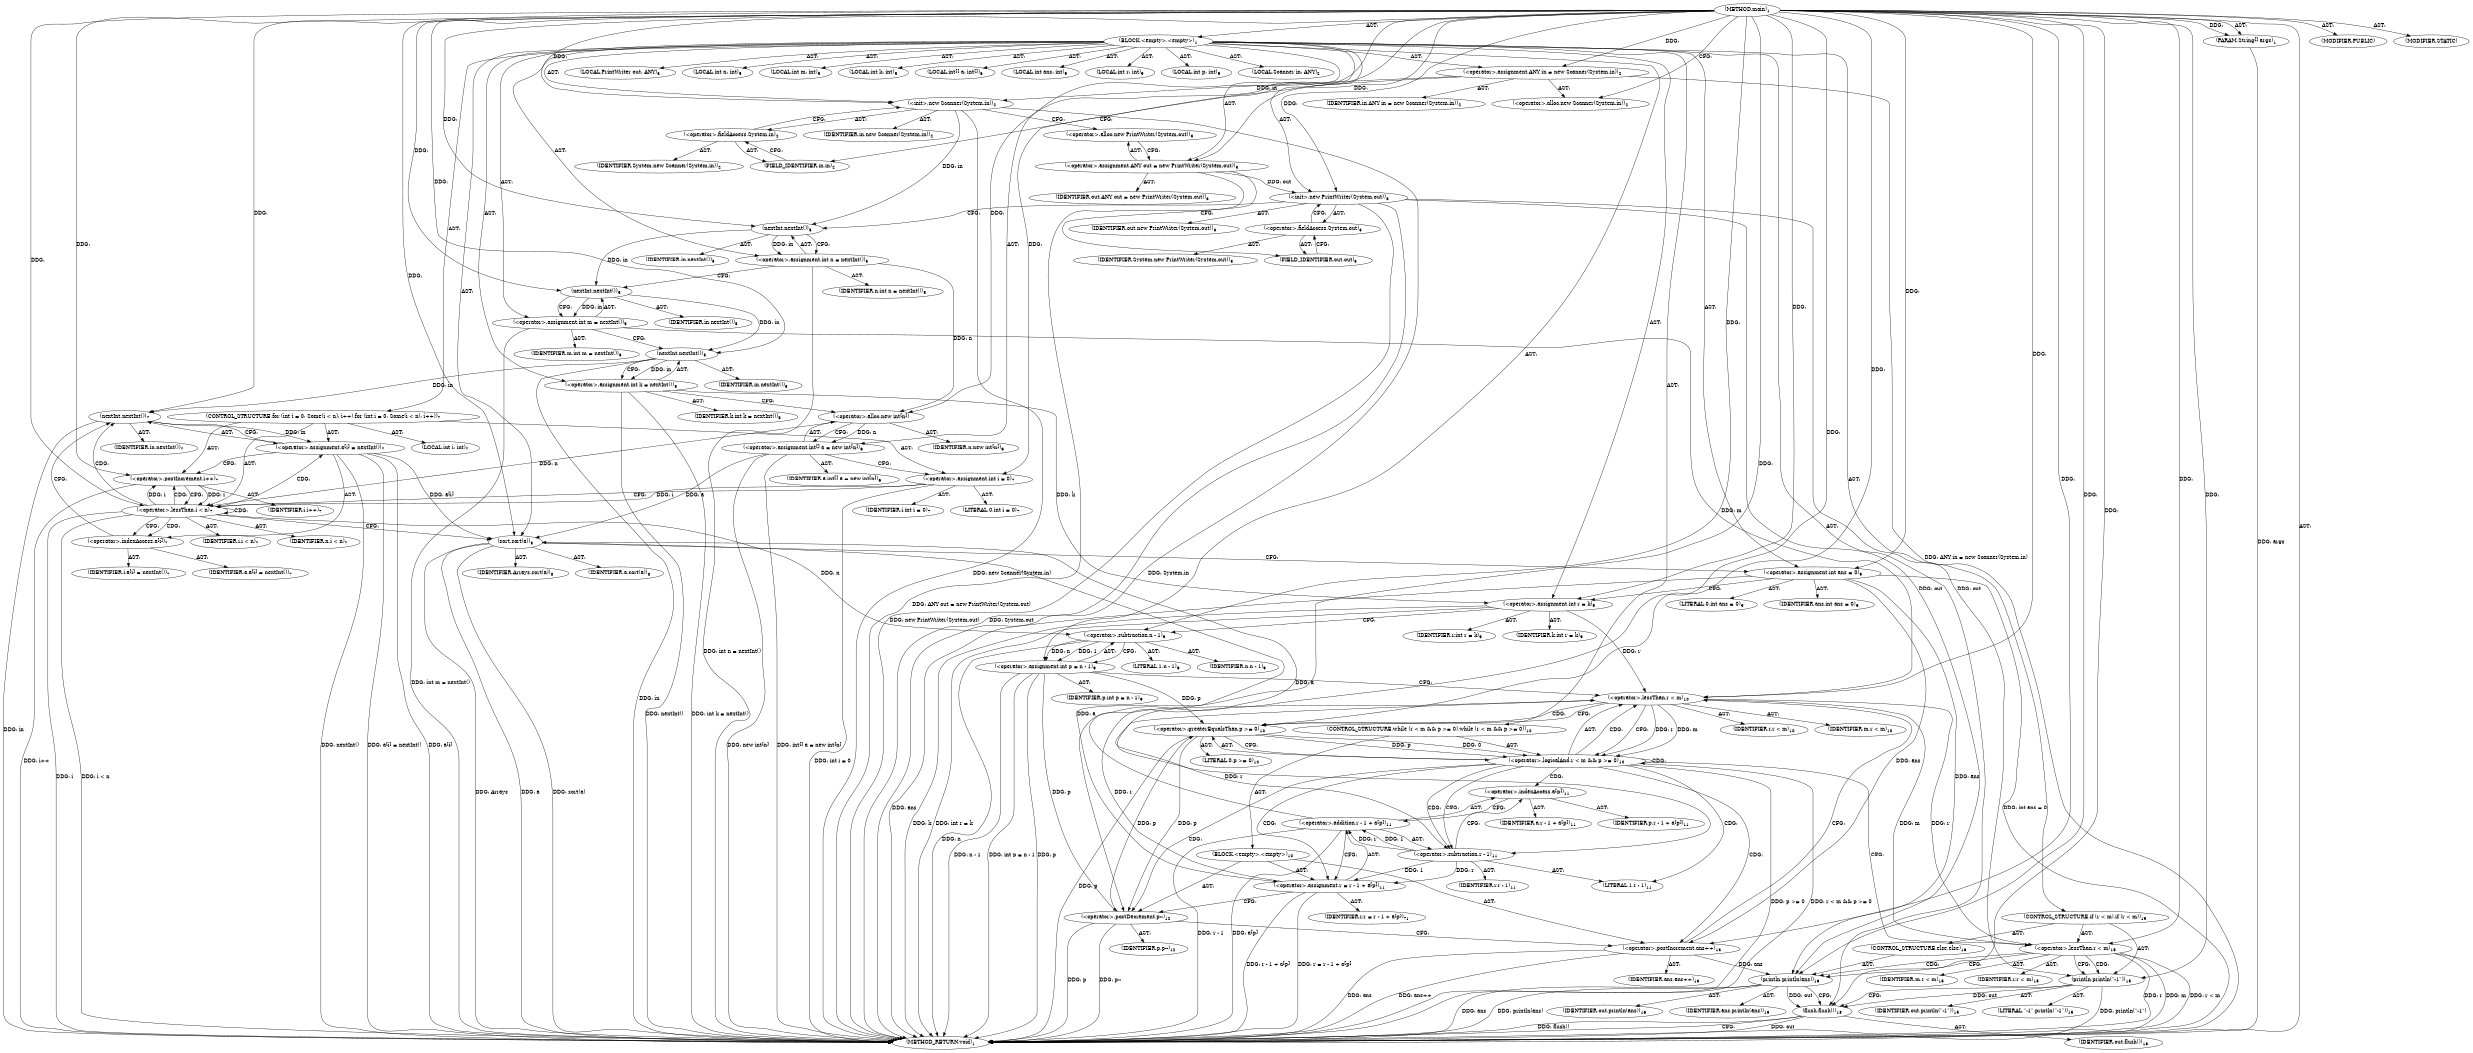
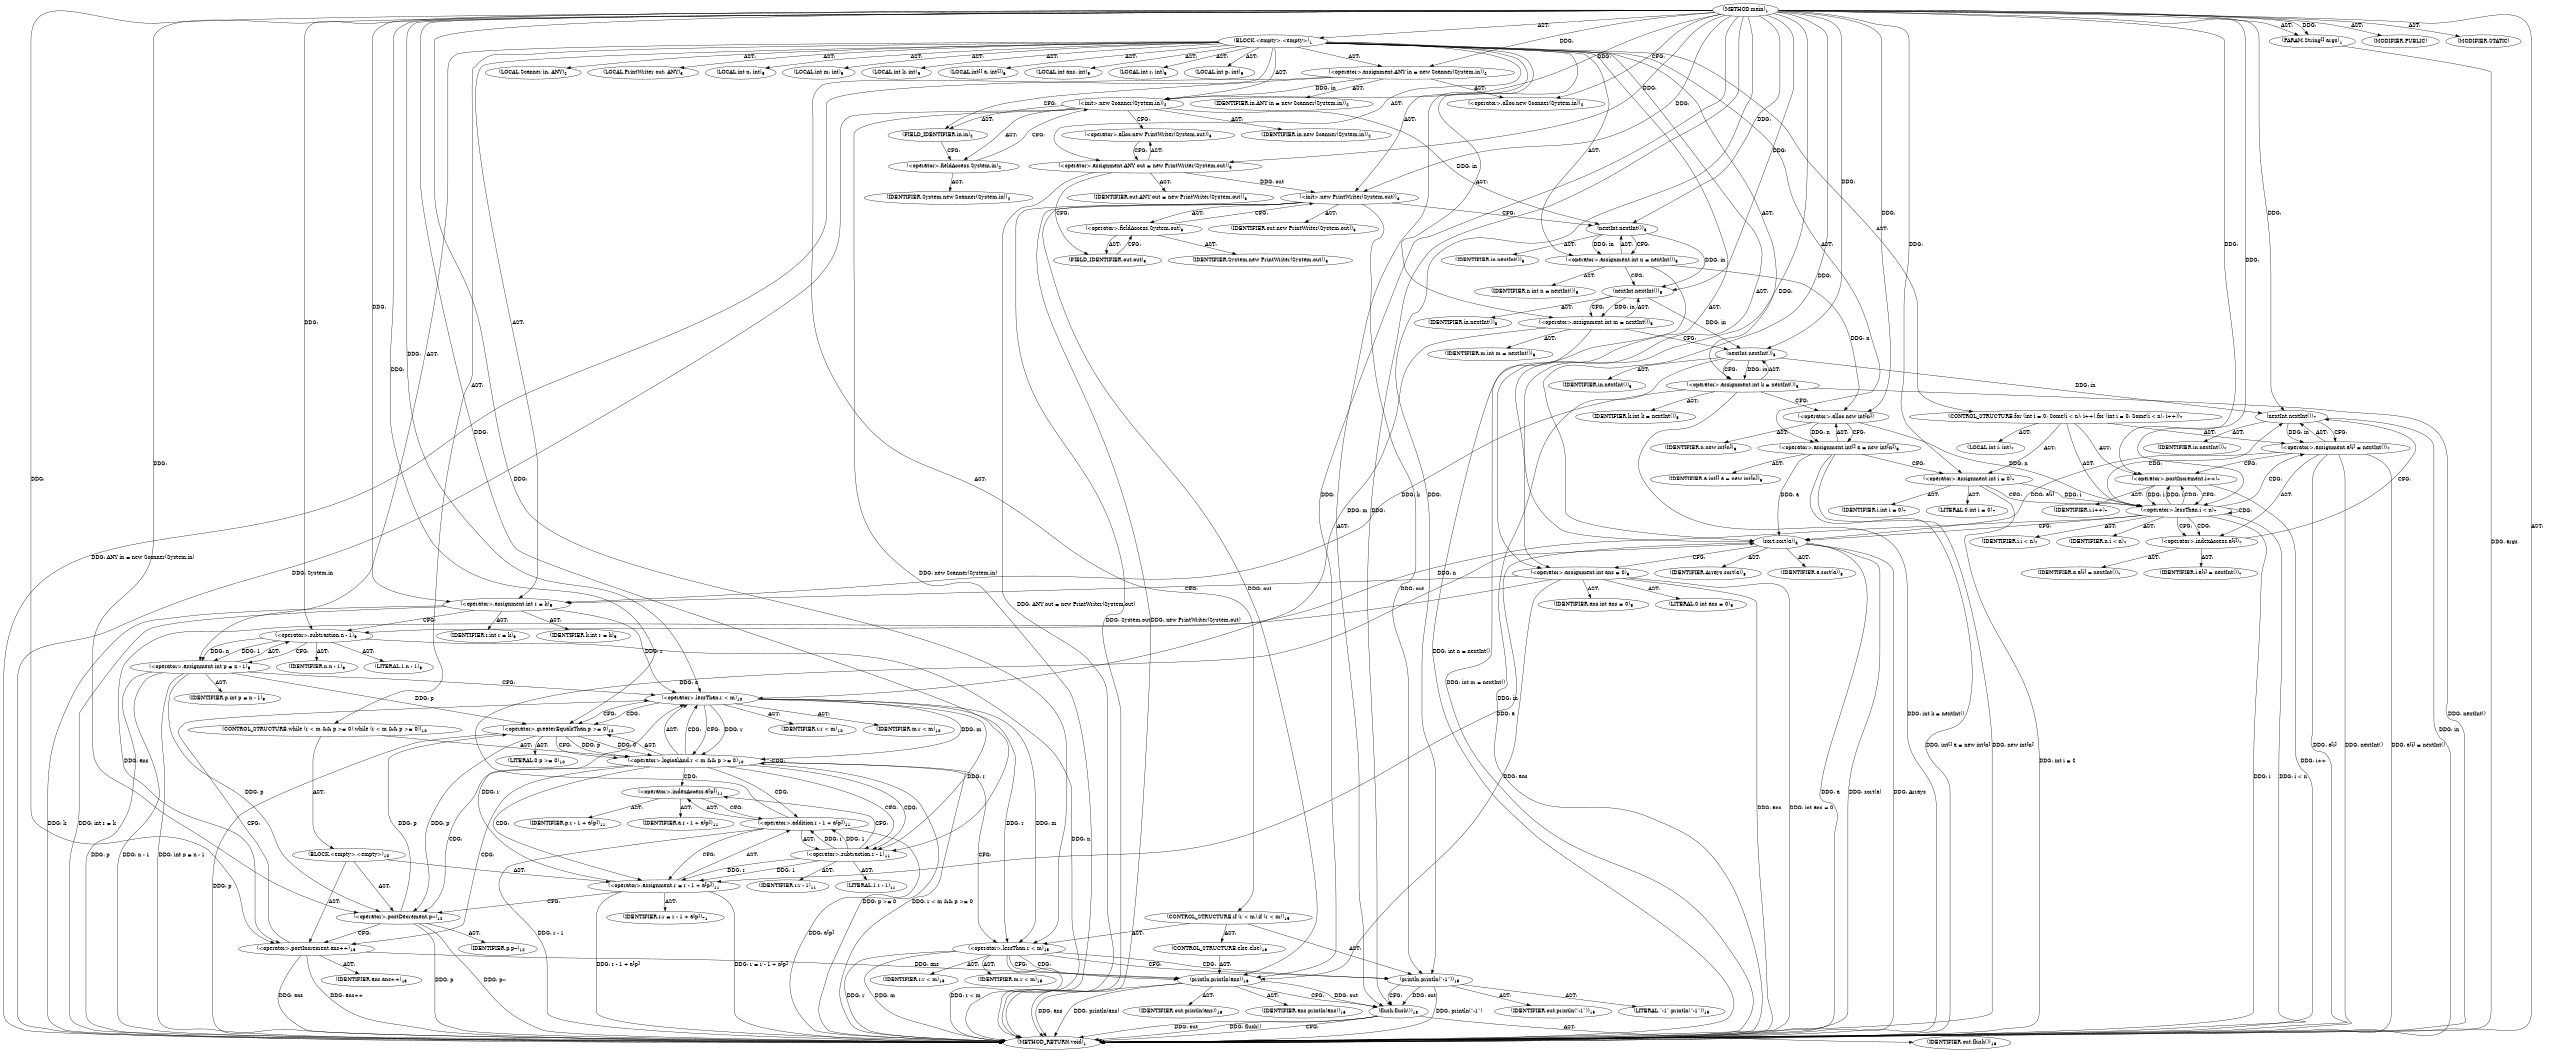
(747, 154) -> (990, 115)
(1717, 814) -> (754, 786)
